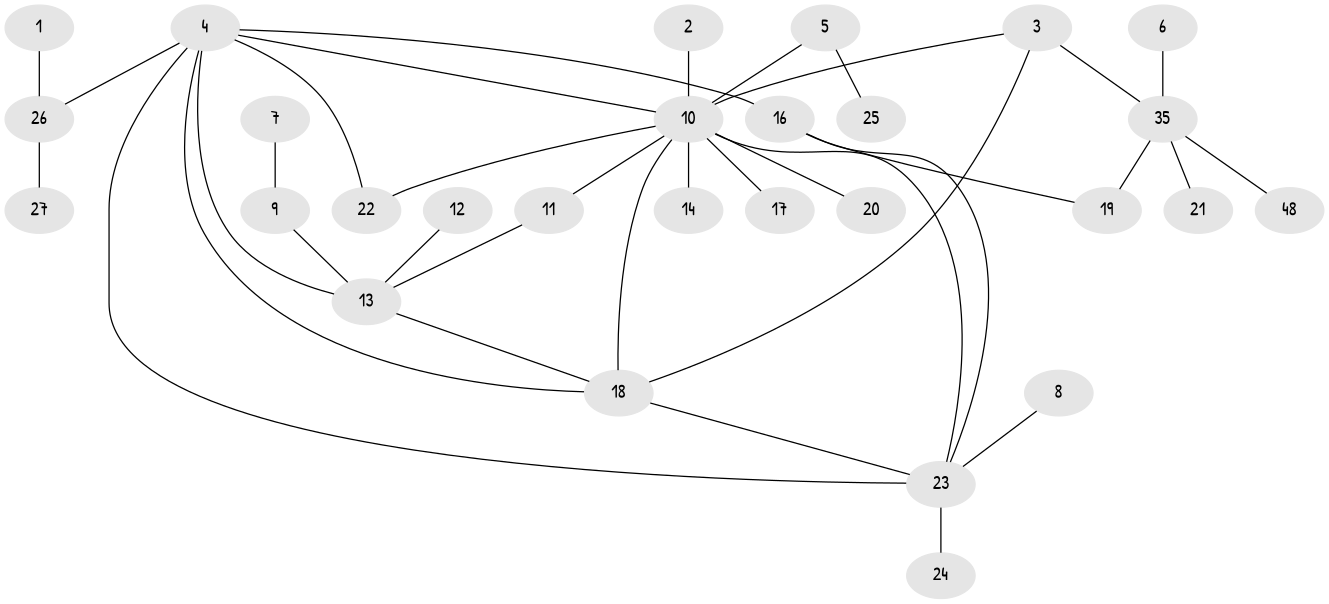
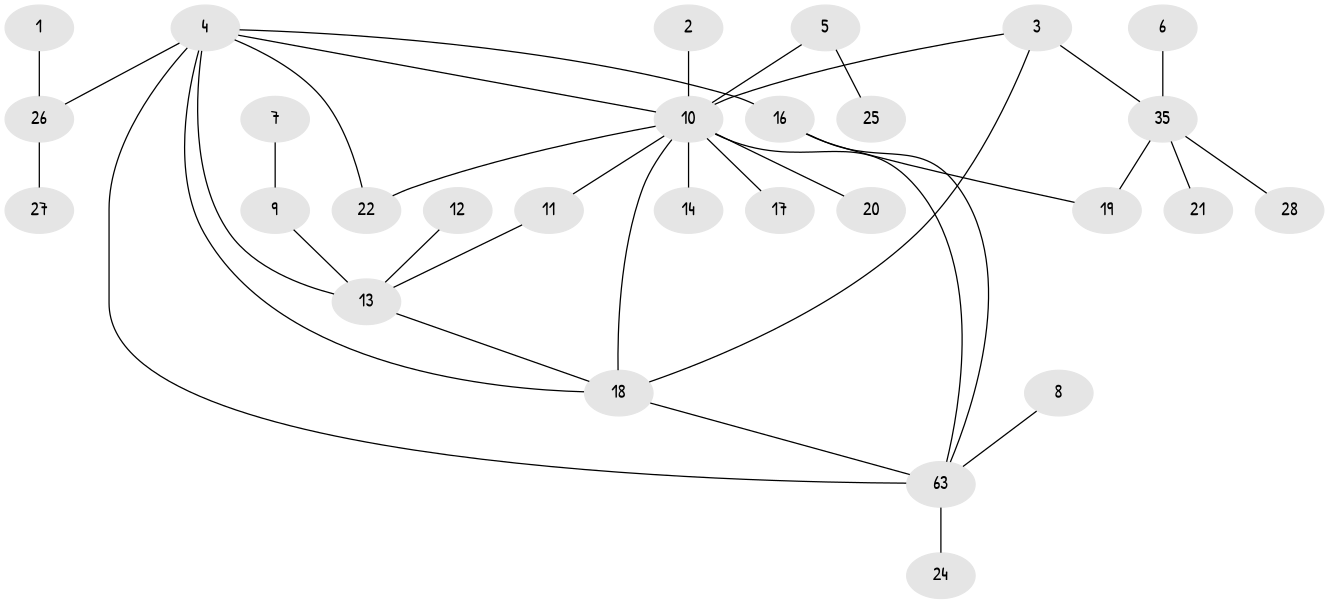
(1290, 210) -> (1290, 210)
(941, 484) -> (941, 484)
